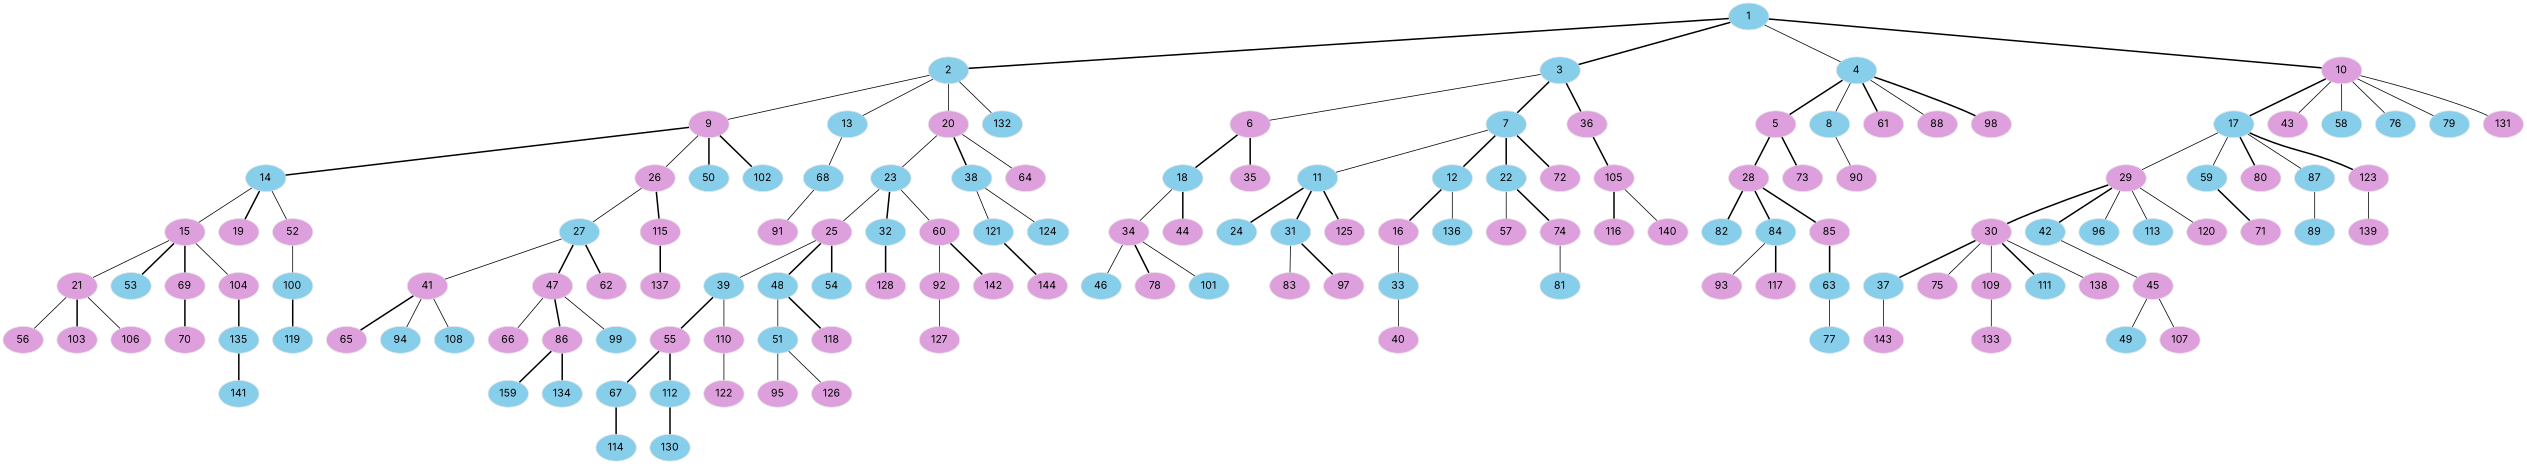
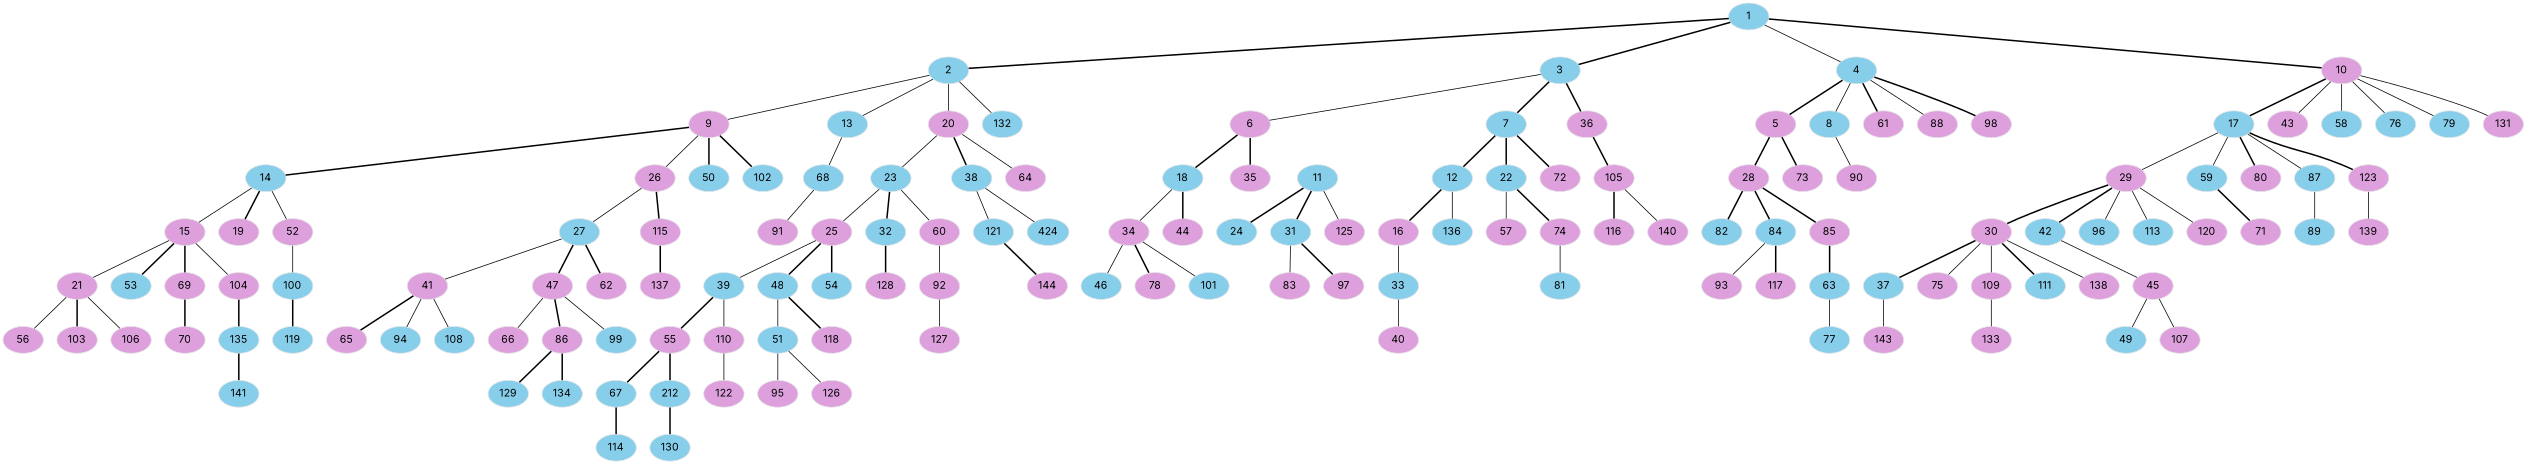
(1412, 151) -> none
(1331, 205) -> (1331, 205)
(1048, 232) -> (1048, 232)
(993, 286) -> none
(508, 394) -> (508, 394)
(670, 394) -> (670, 394)
